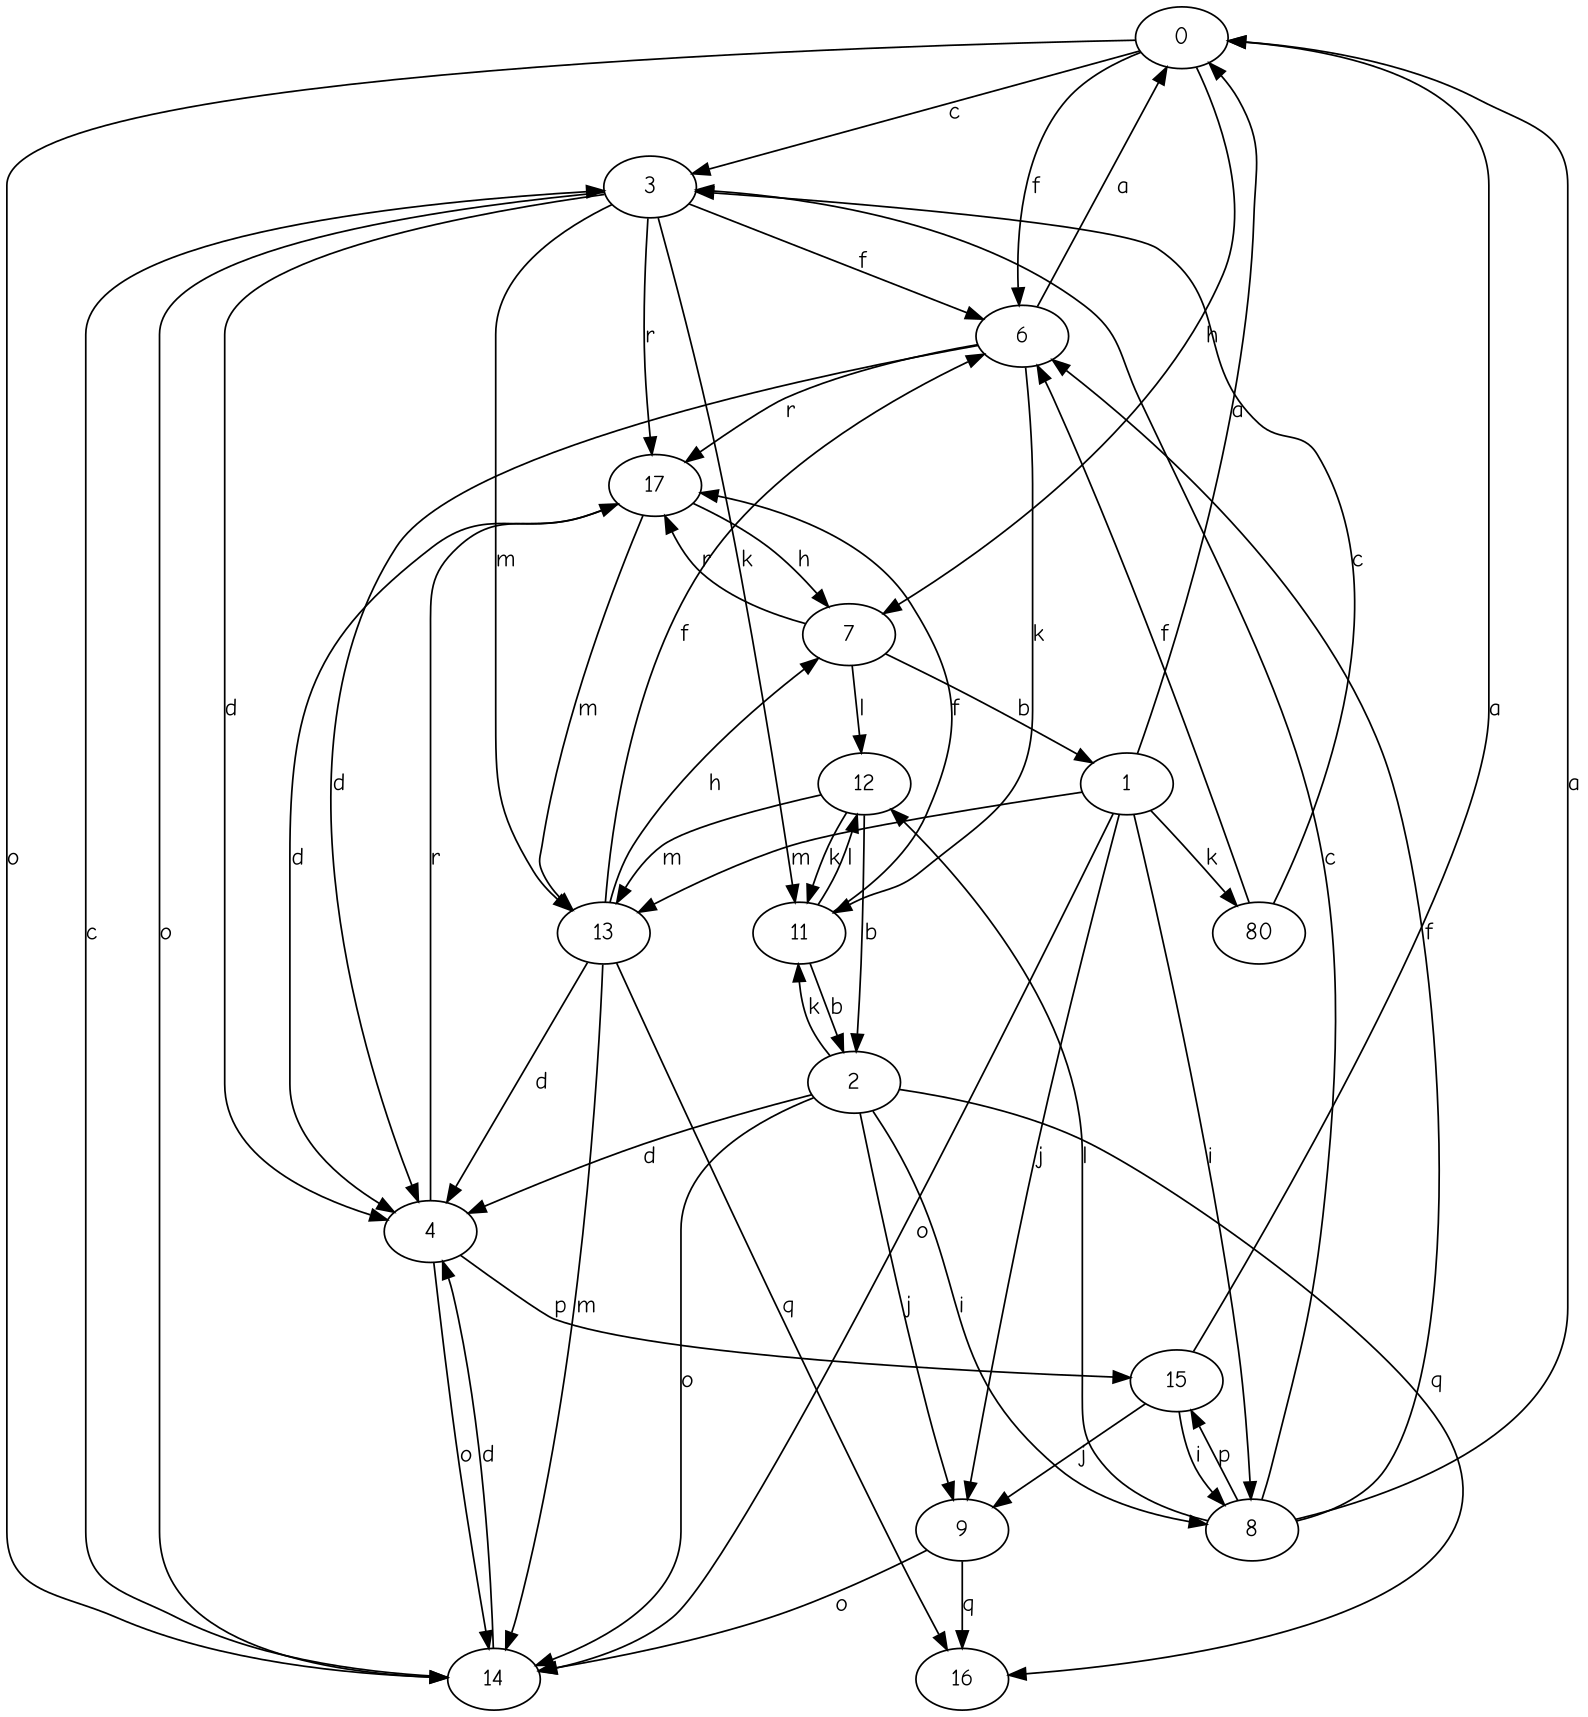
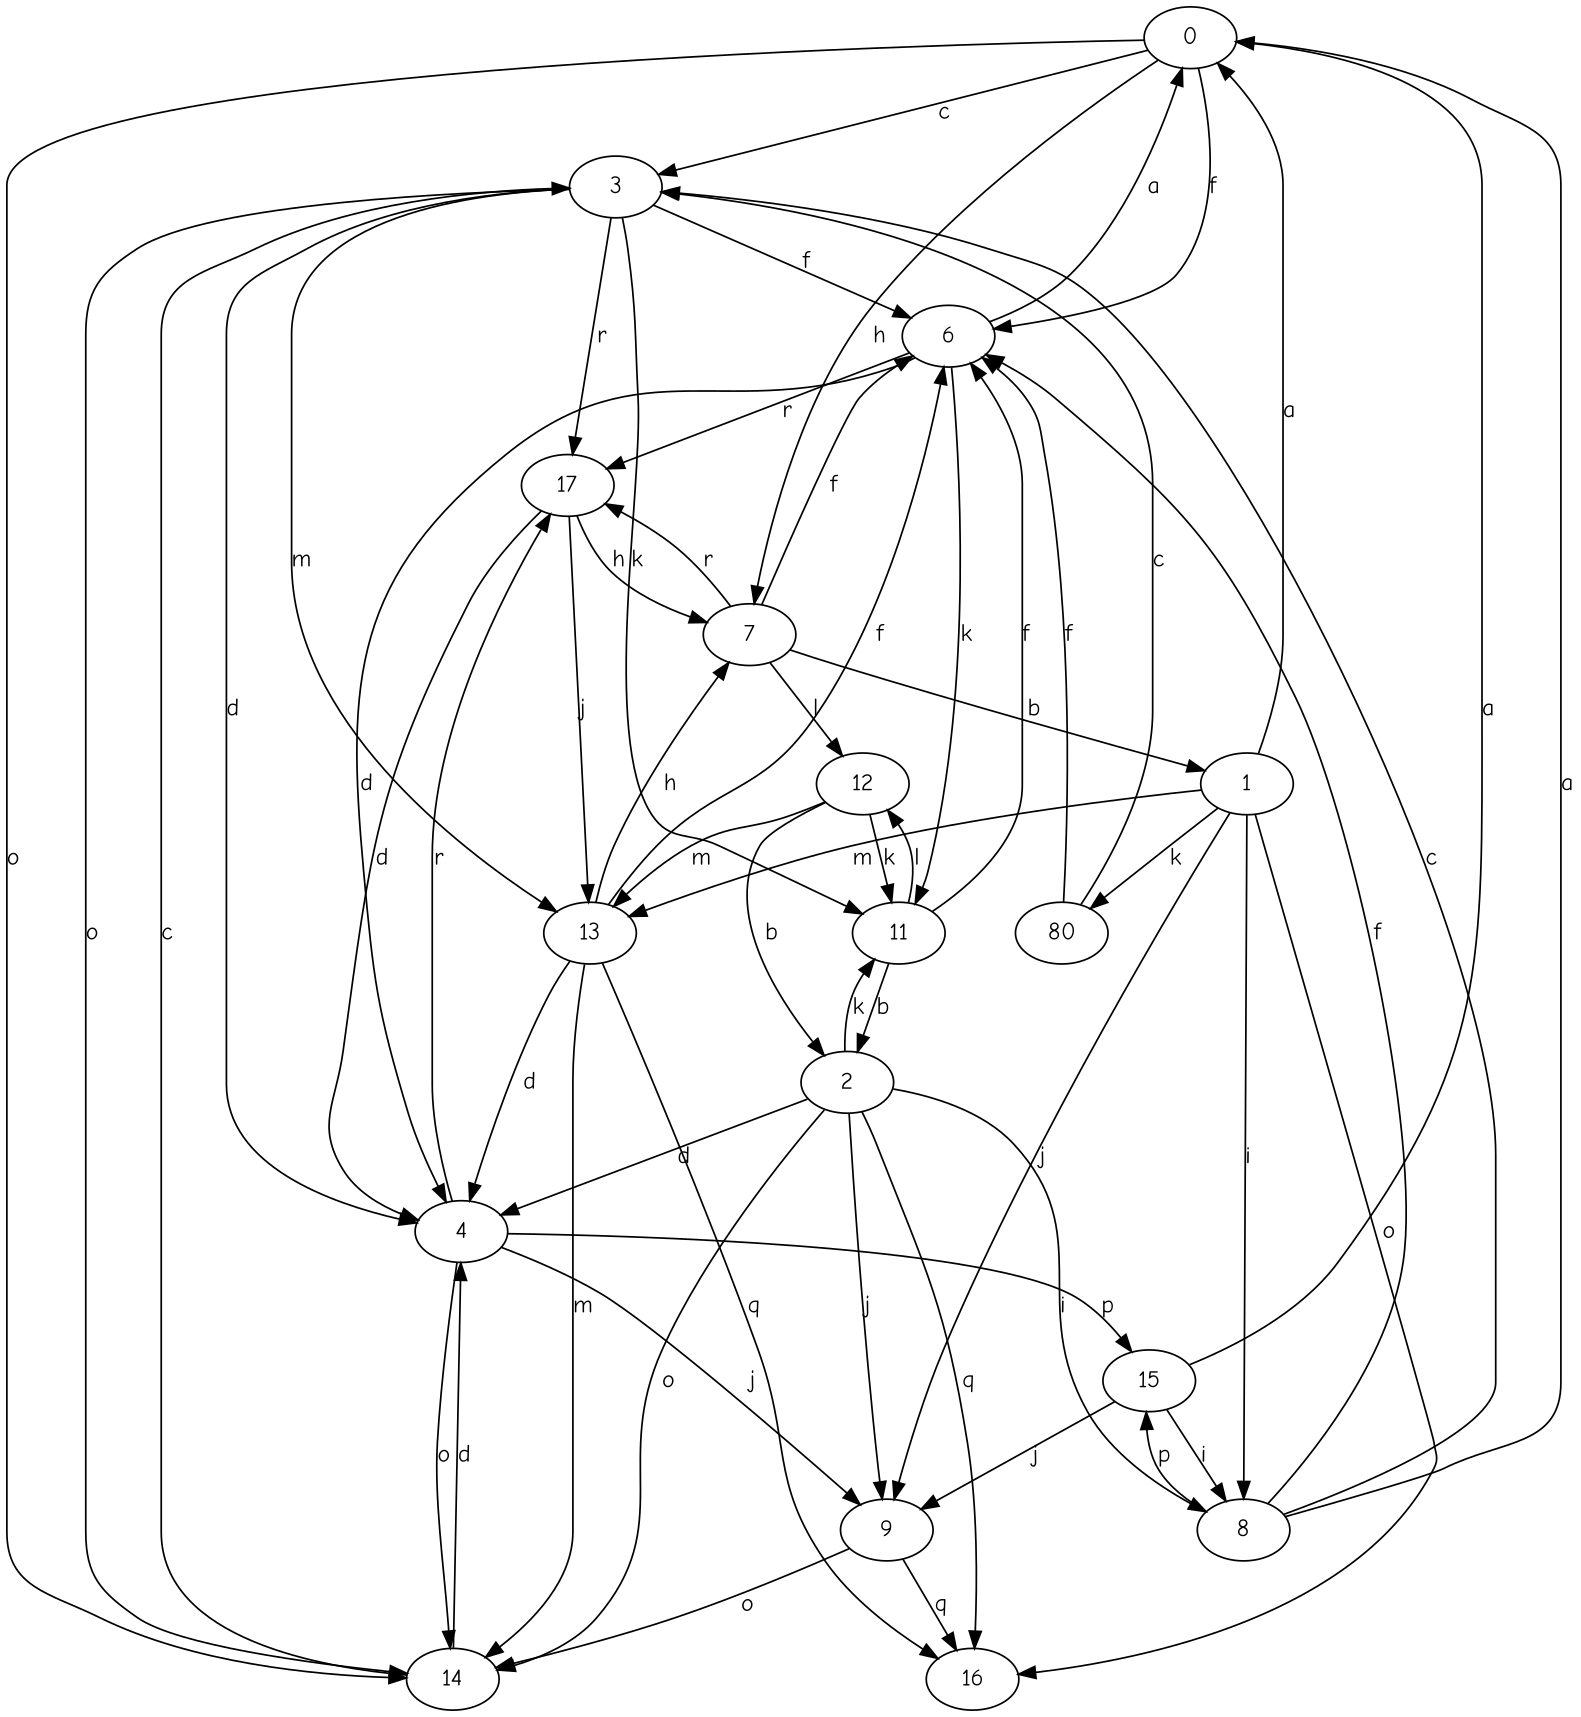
none -> (819, 477)
(941, 663) -> (1022, 657)
(588, 709) -> (583, 709)
(1082, 1179) -> none
(876, 1280) -> (1413, 1364)
none -> (684, 1355)
